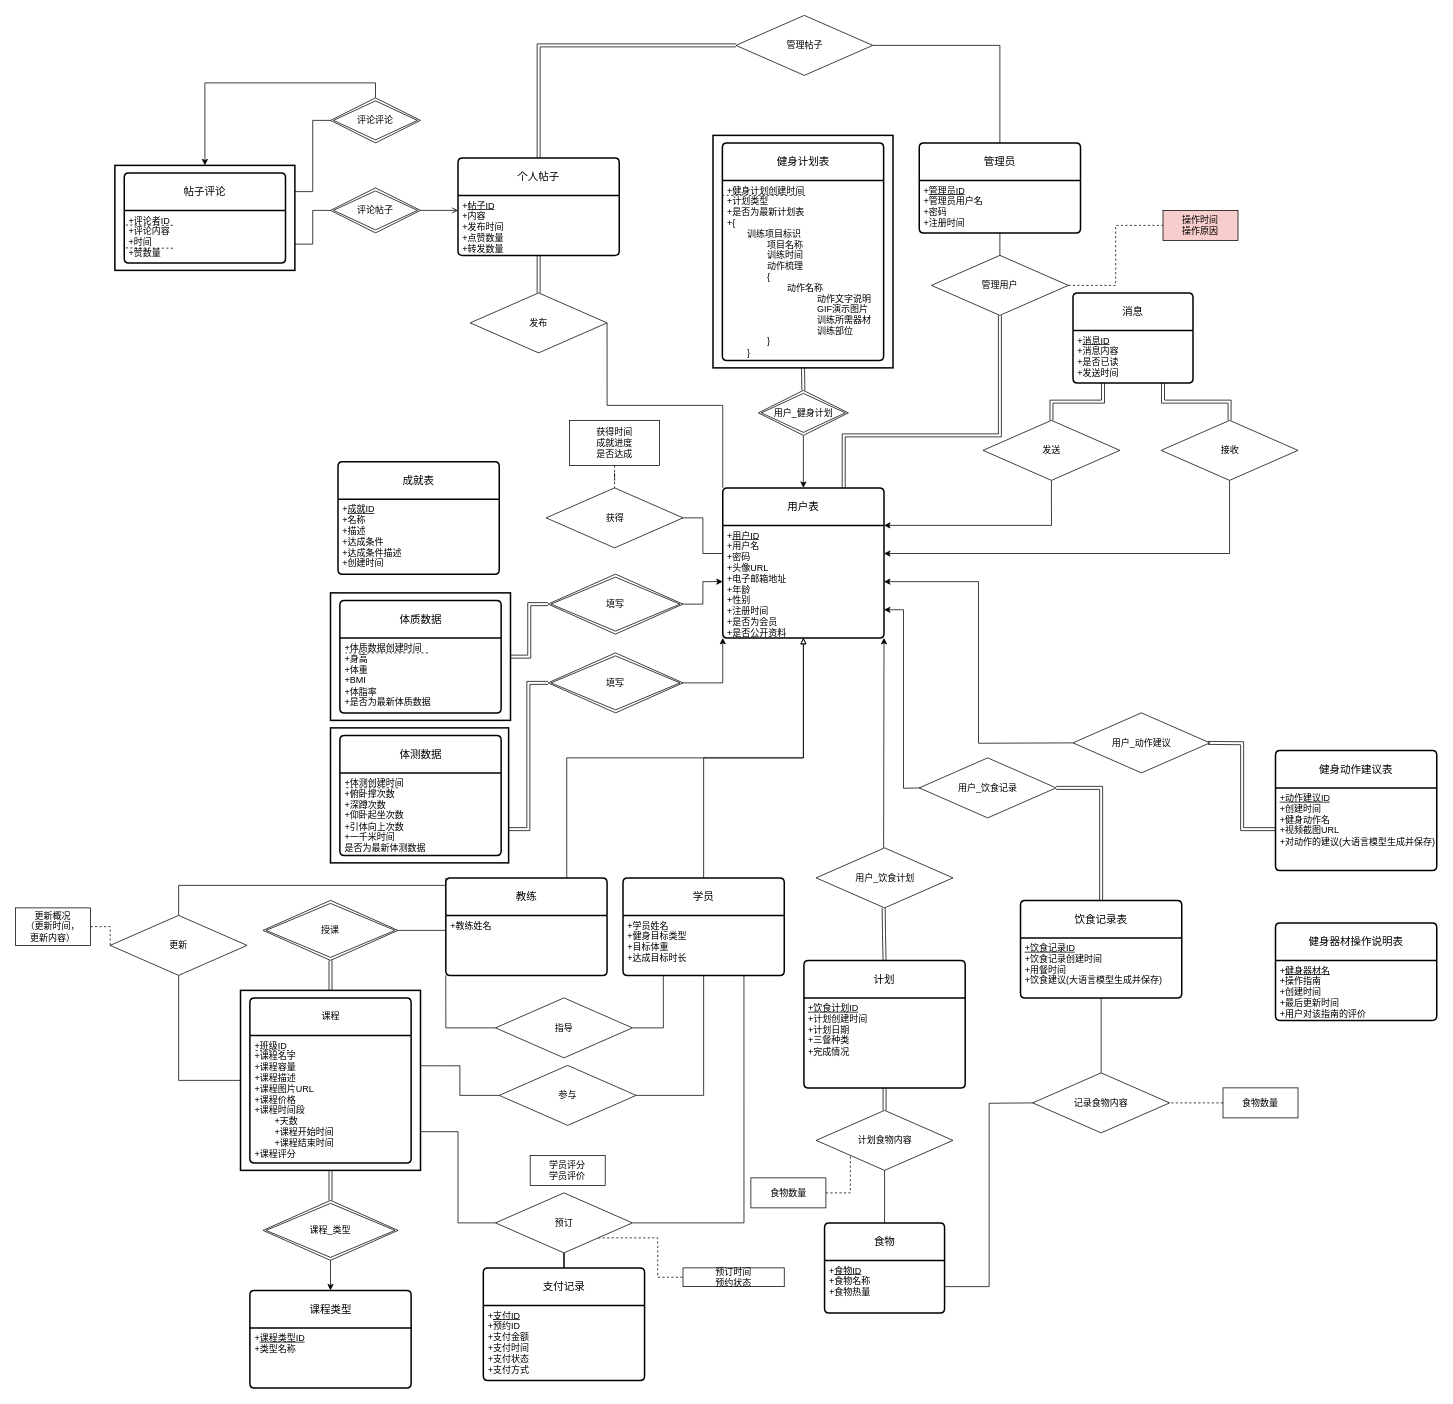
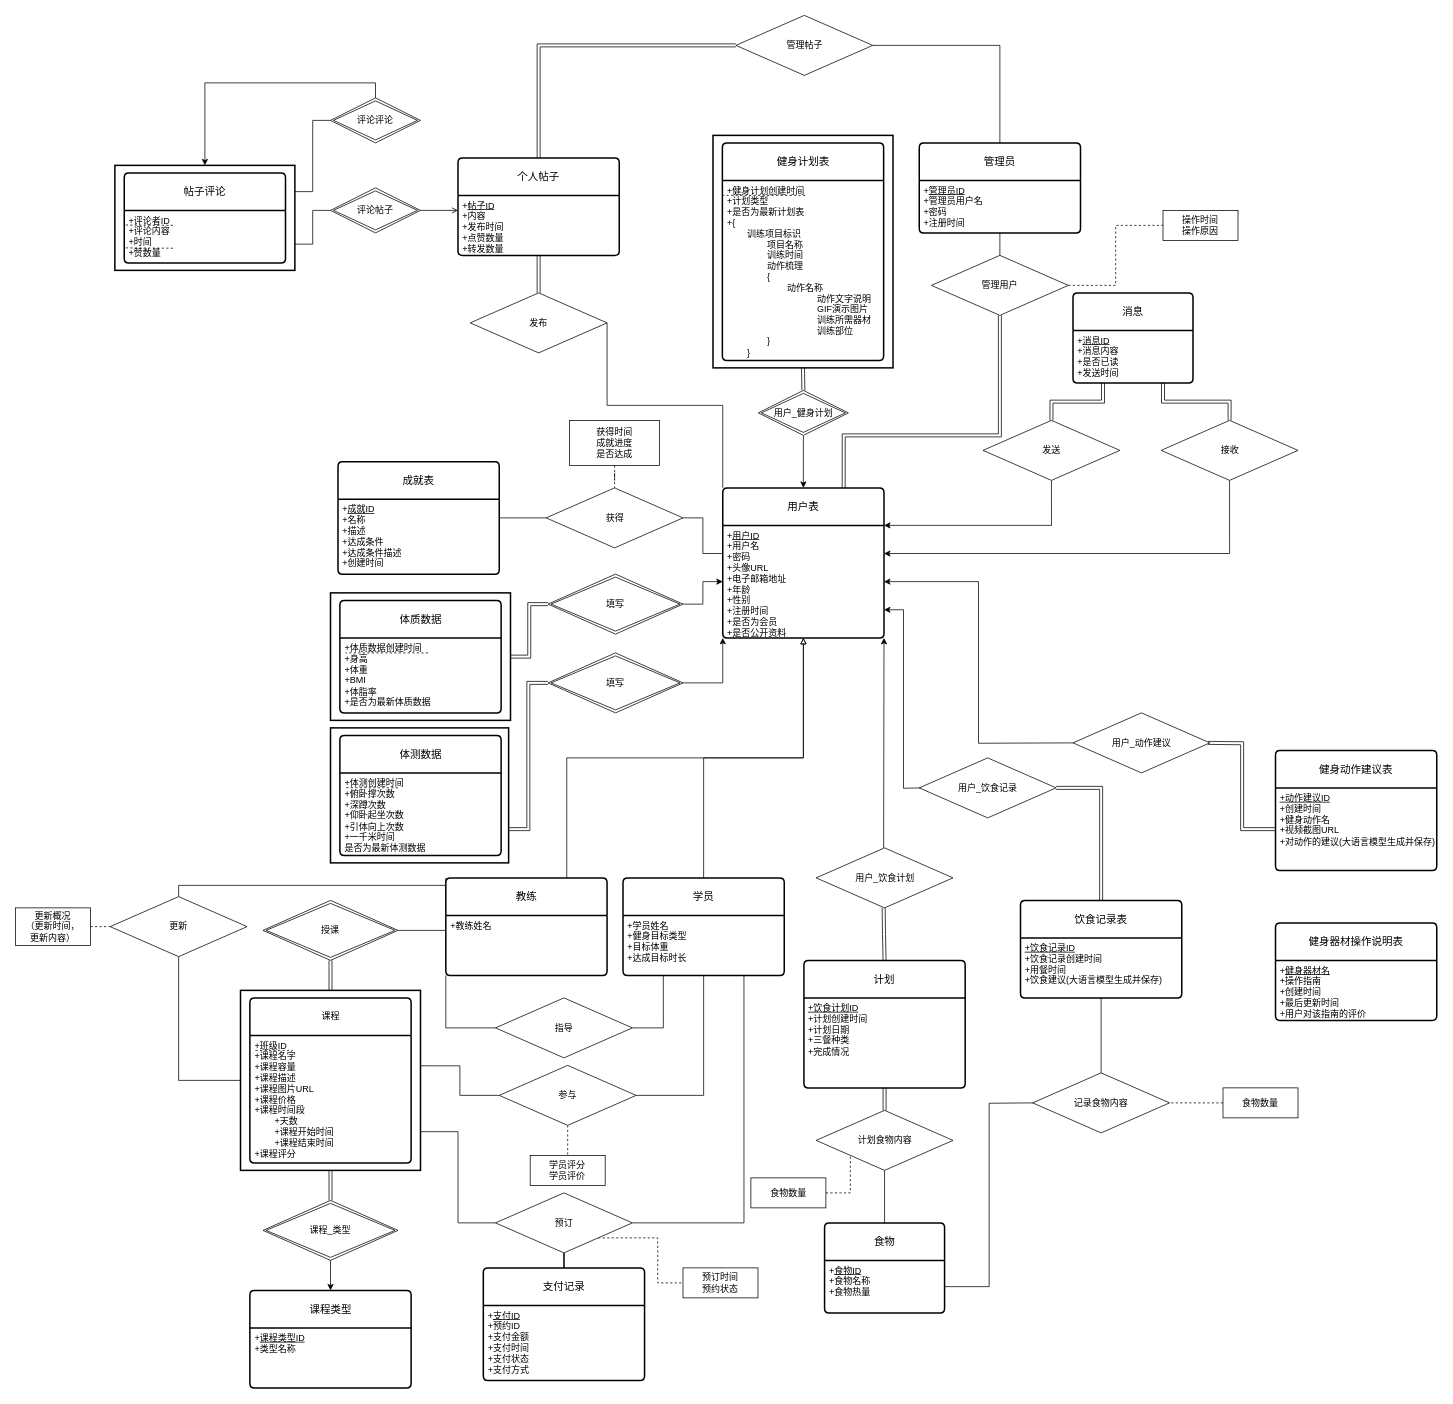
(1200, 225) -> (1200, 225)
none -> (524, 518)
(179, 945) -> (179, 927)
none -> (568, 1140)
(734, 1277) -> (720, 1283)
